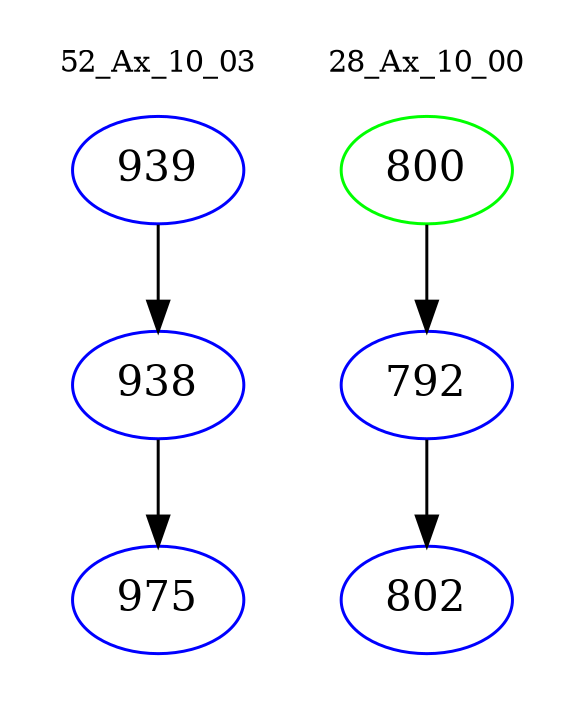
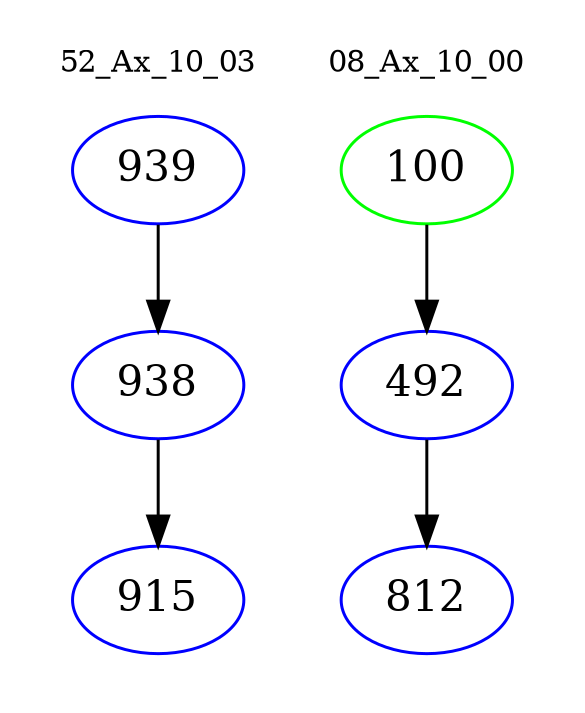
(427, 64) -> (427, 64)
(427, 170) -> (427, 170)
(427, 385) -> (427, 385)
(158, 600) -> (158, 600)
(427, 600) -> (427, 600)
